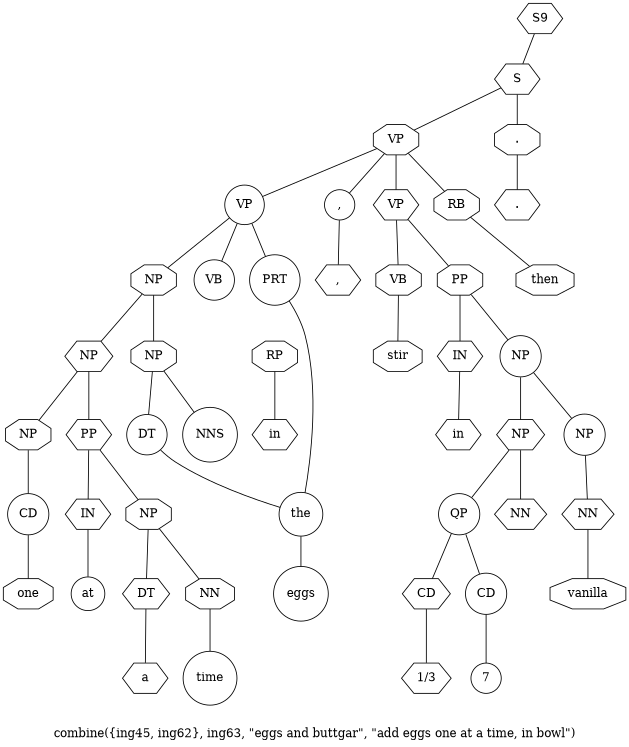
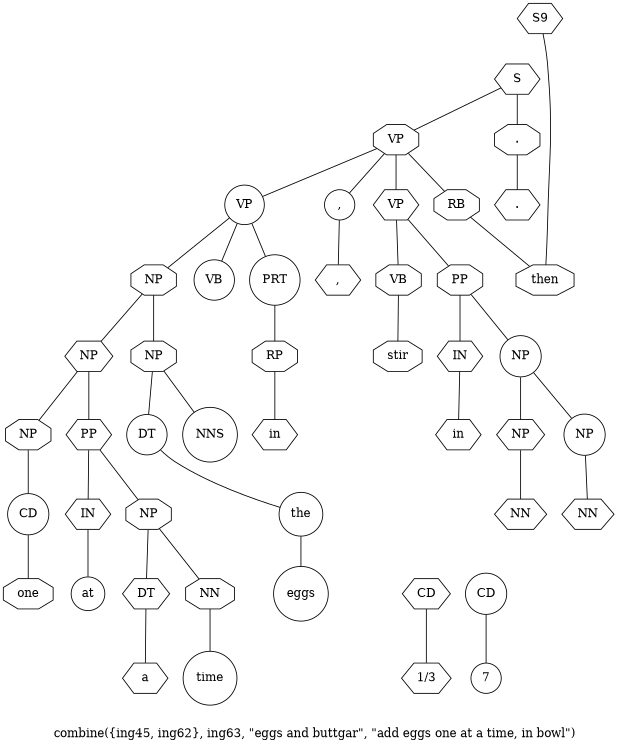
(529, 49) -> (550, 149)
(313, 395) -> (275, 323)
(459, 514) -> none
(588, 594) -> none
